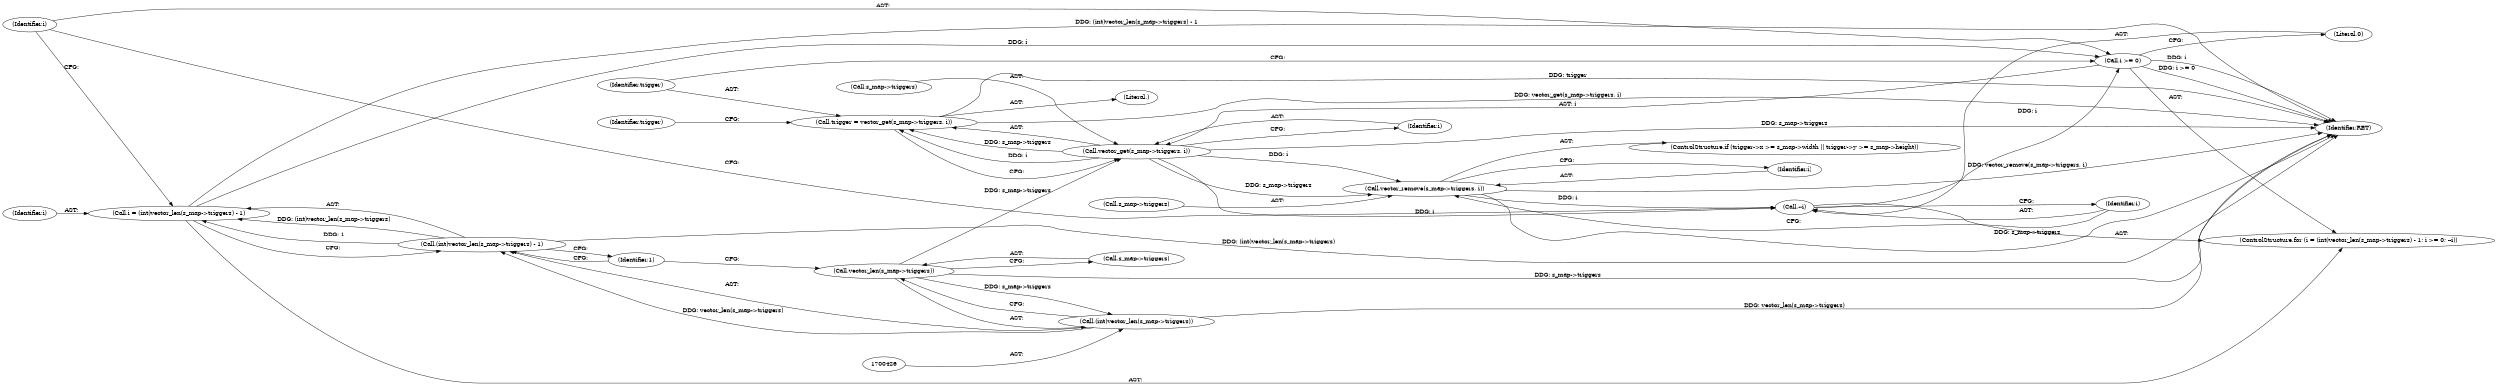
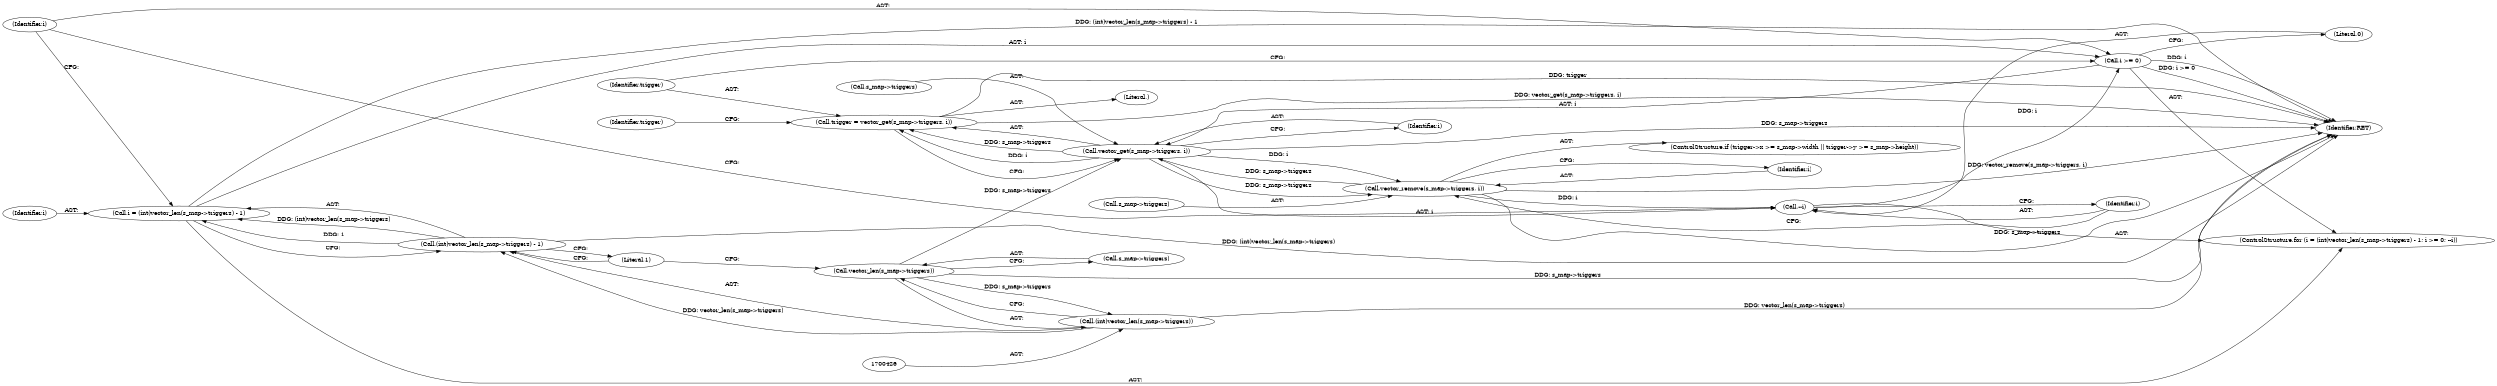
(1018, 42) -> (1018, 42)
none -> (1261, 179)
(1425, 212) -> (1425, 212)
(636, 260) -> (636, 260)
